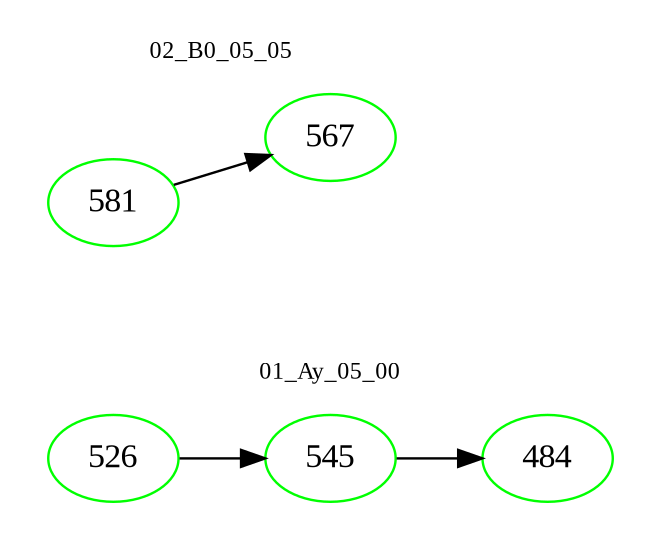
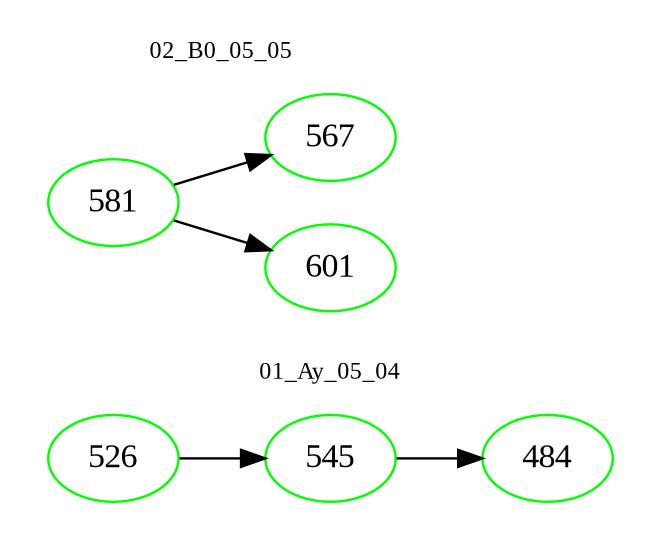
none -> (331, 268)
(331, 373) -> (331, 373)
